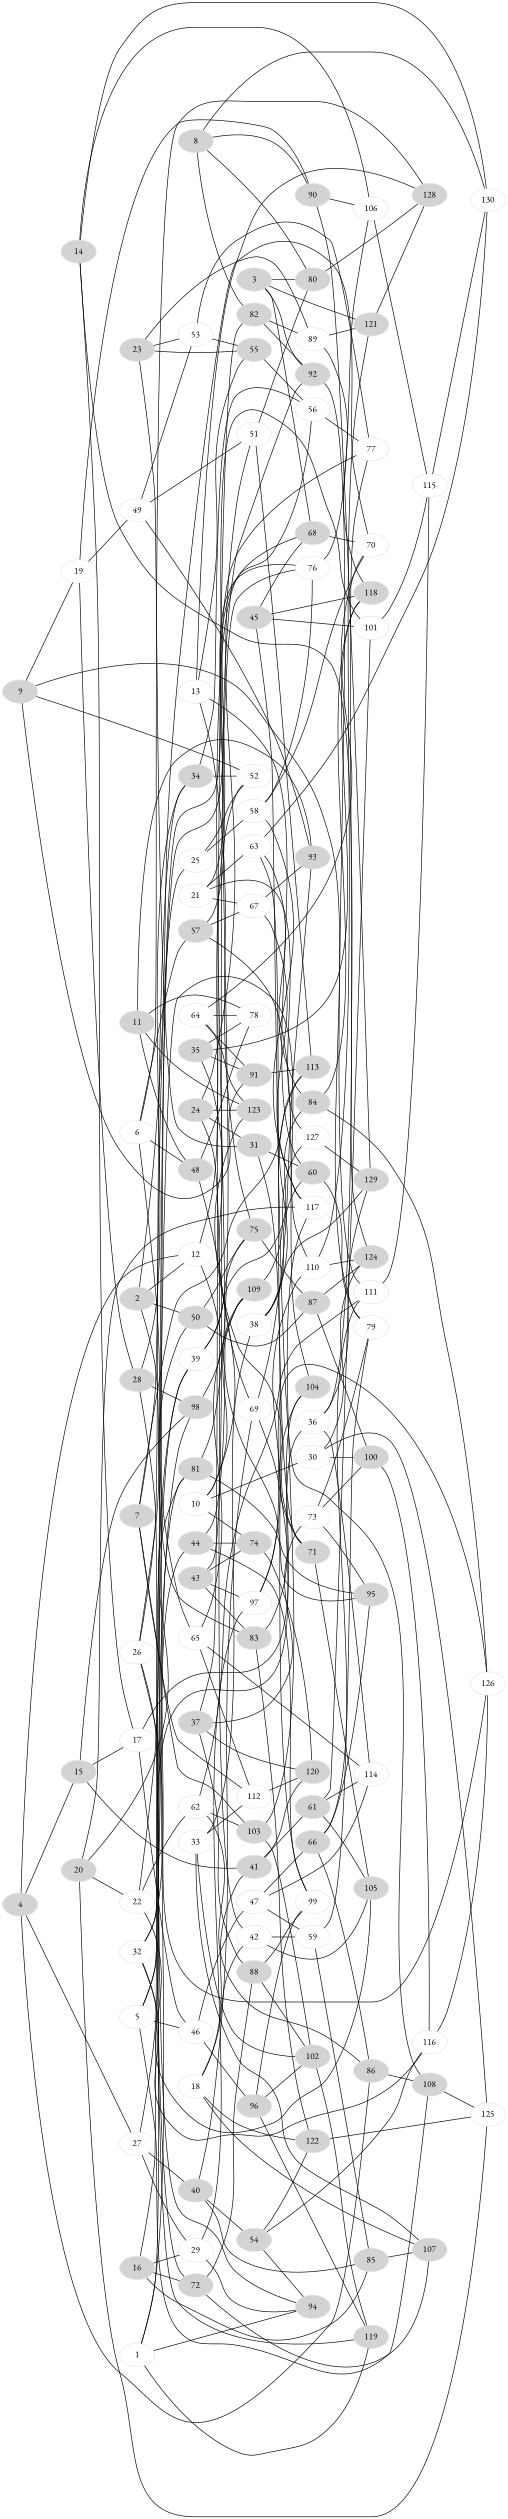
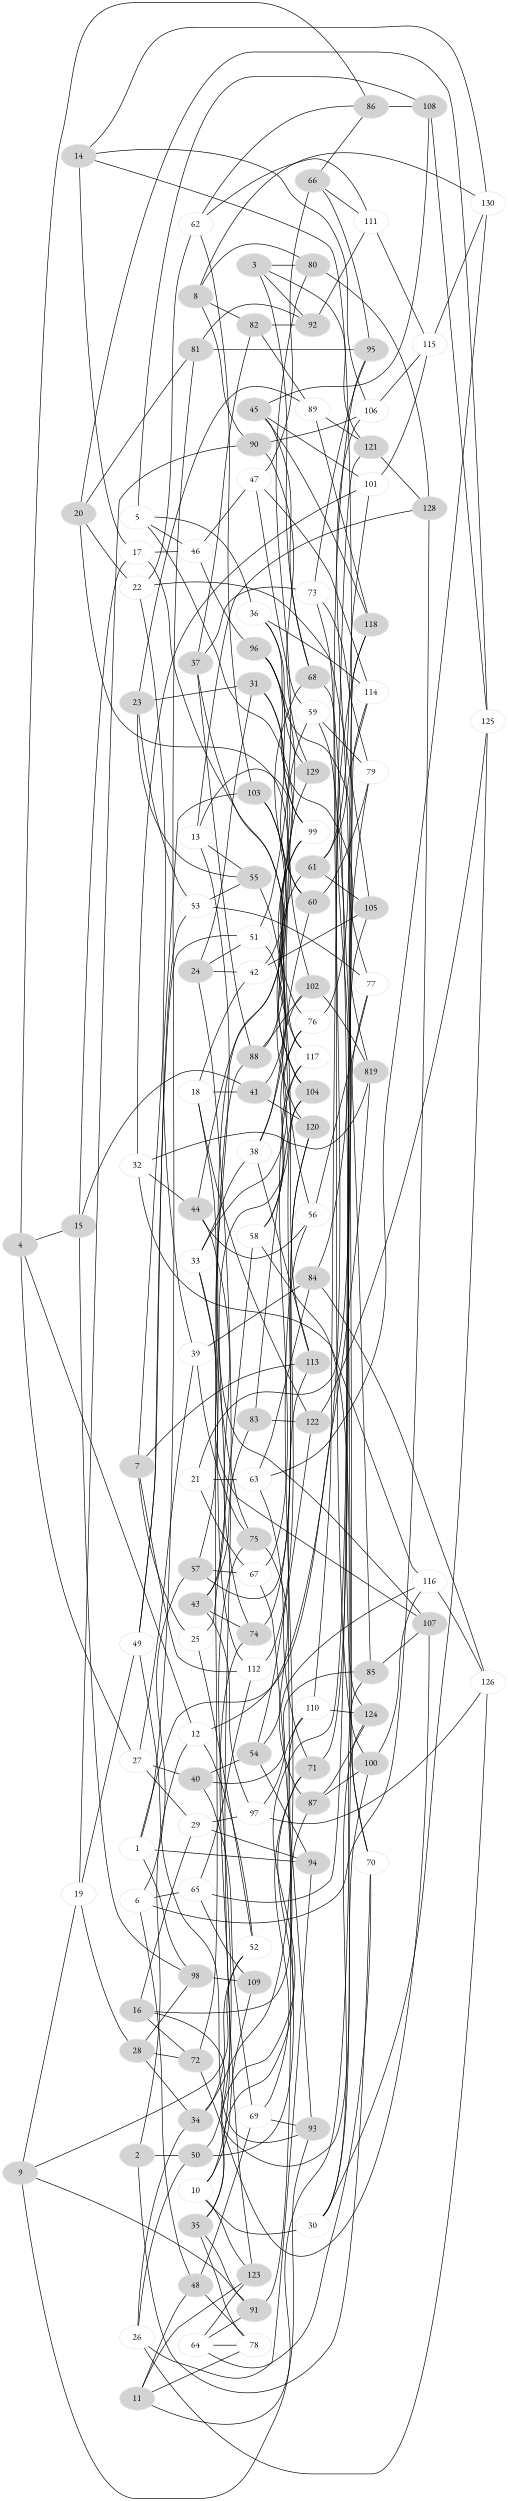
(313, 1137) -> none
(159, 1489) -> none
(292, 1941) -> (282, 943)
(371, 2337) -> (371, 1072)
